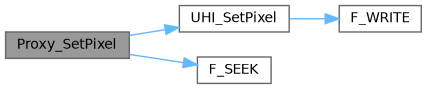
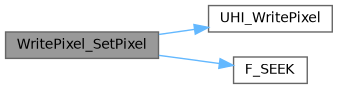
(234, 19) -> (270, 19)
(380, 19) -> none
(67, 45) -> (82, 45)
